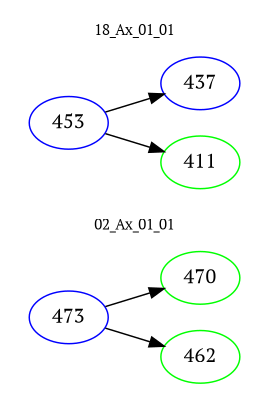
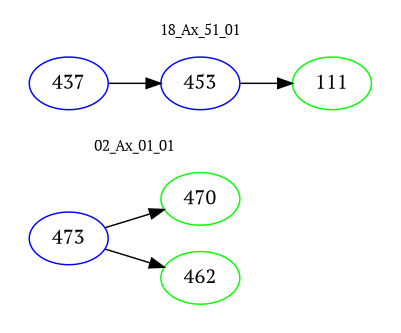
(135, 31) -> (200, 31)
(128, 105) -> (127, 83)
(200, 162) -> (332, 83)
